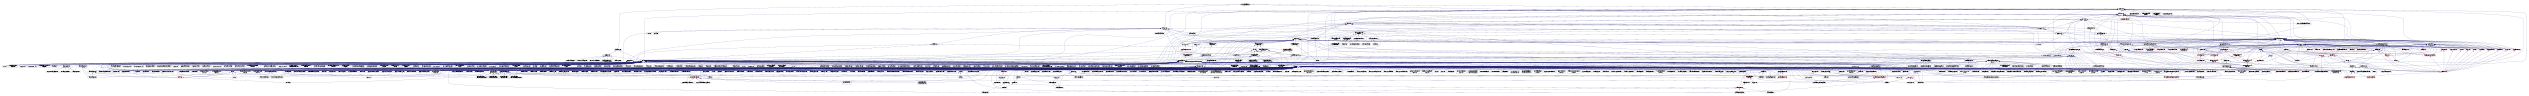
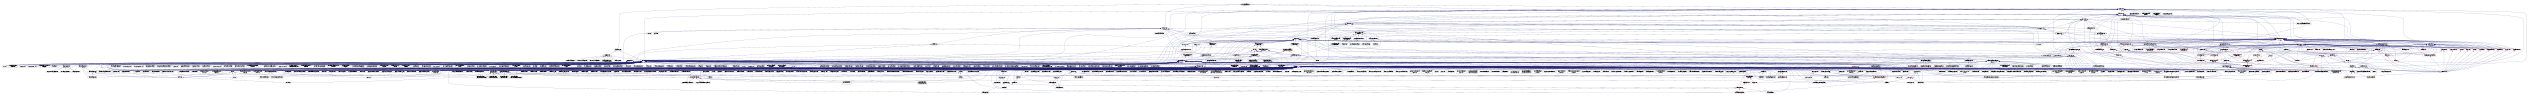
(2342, 50) -> none
none -> (2257, 55)
